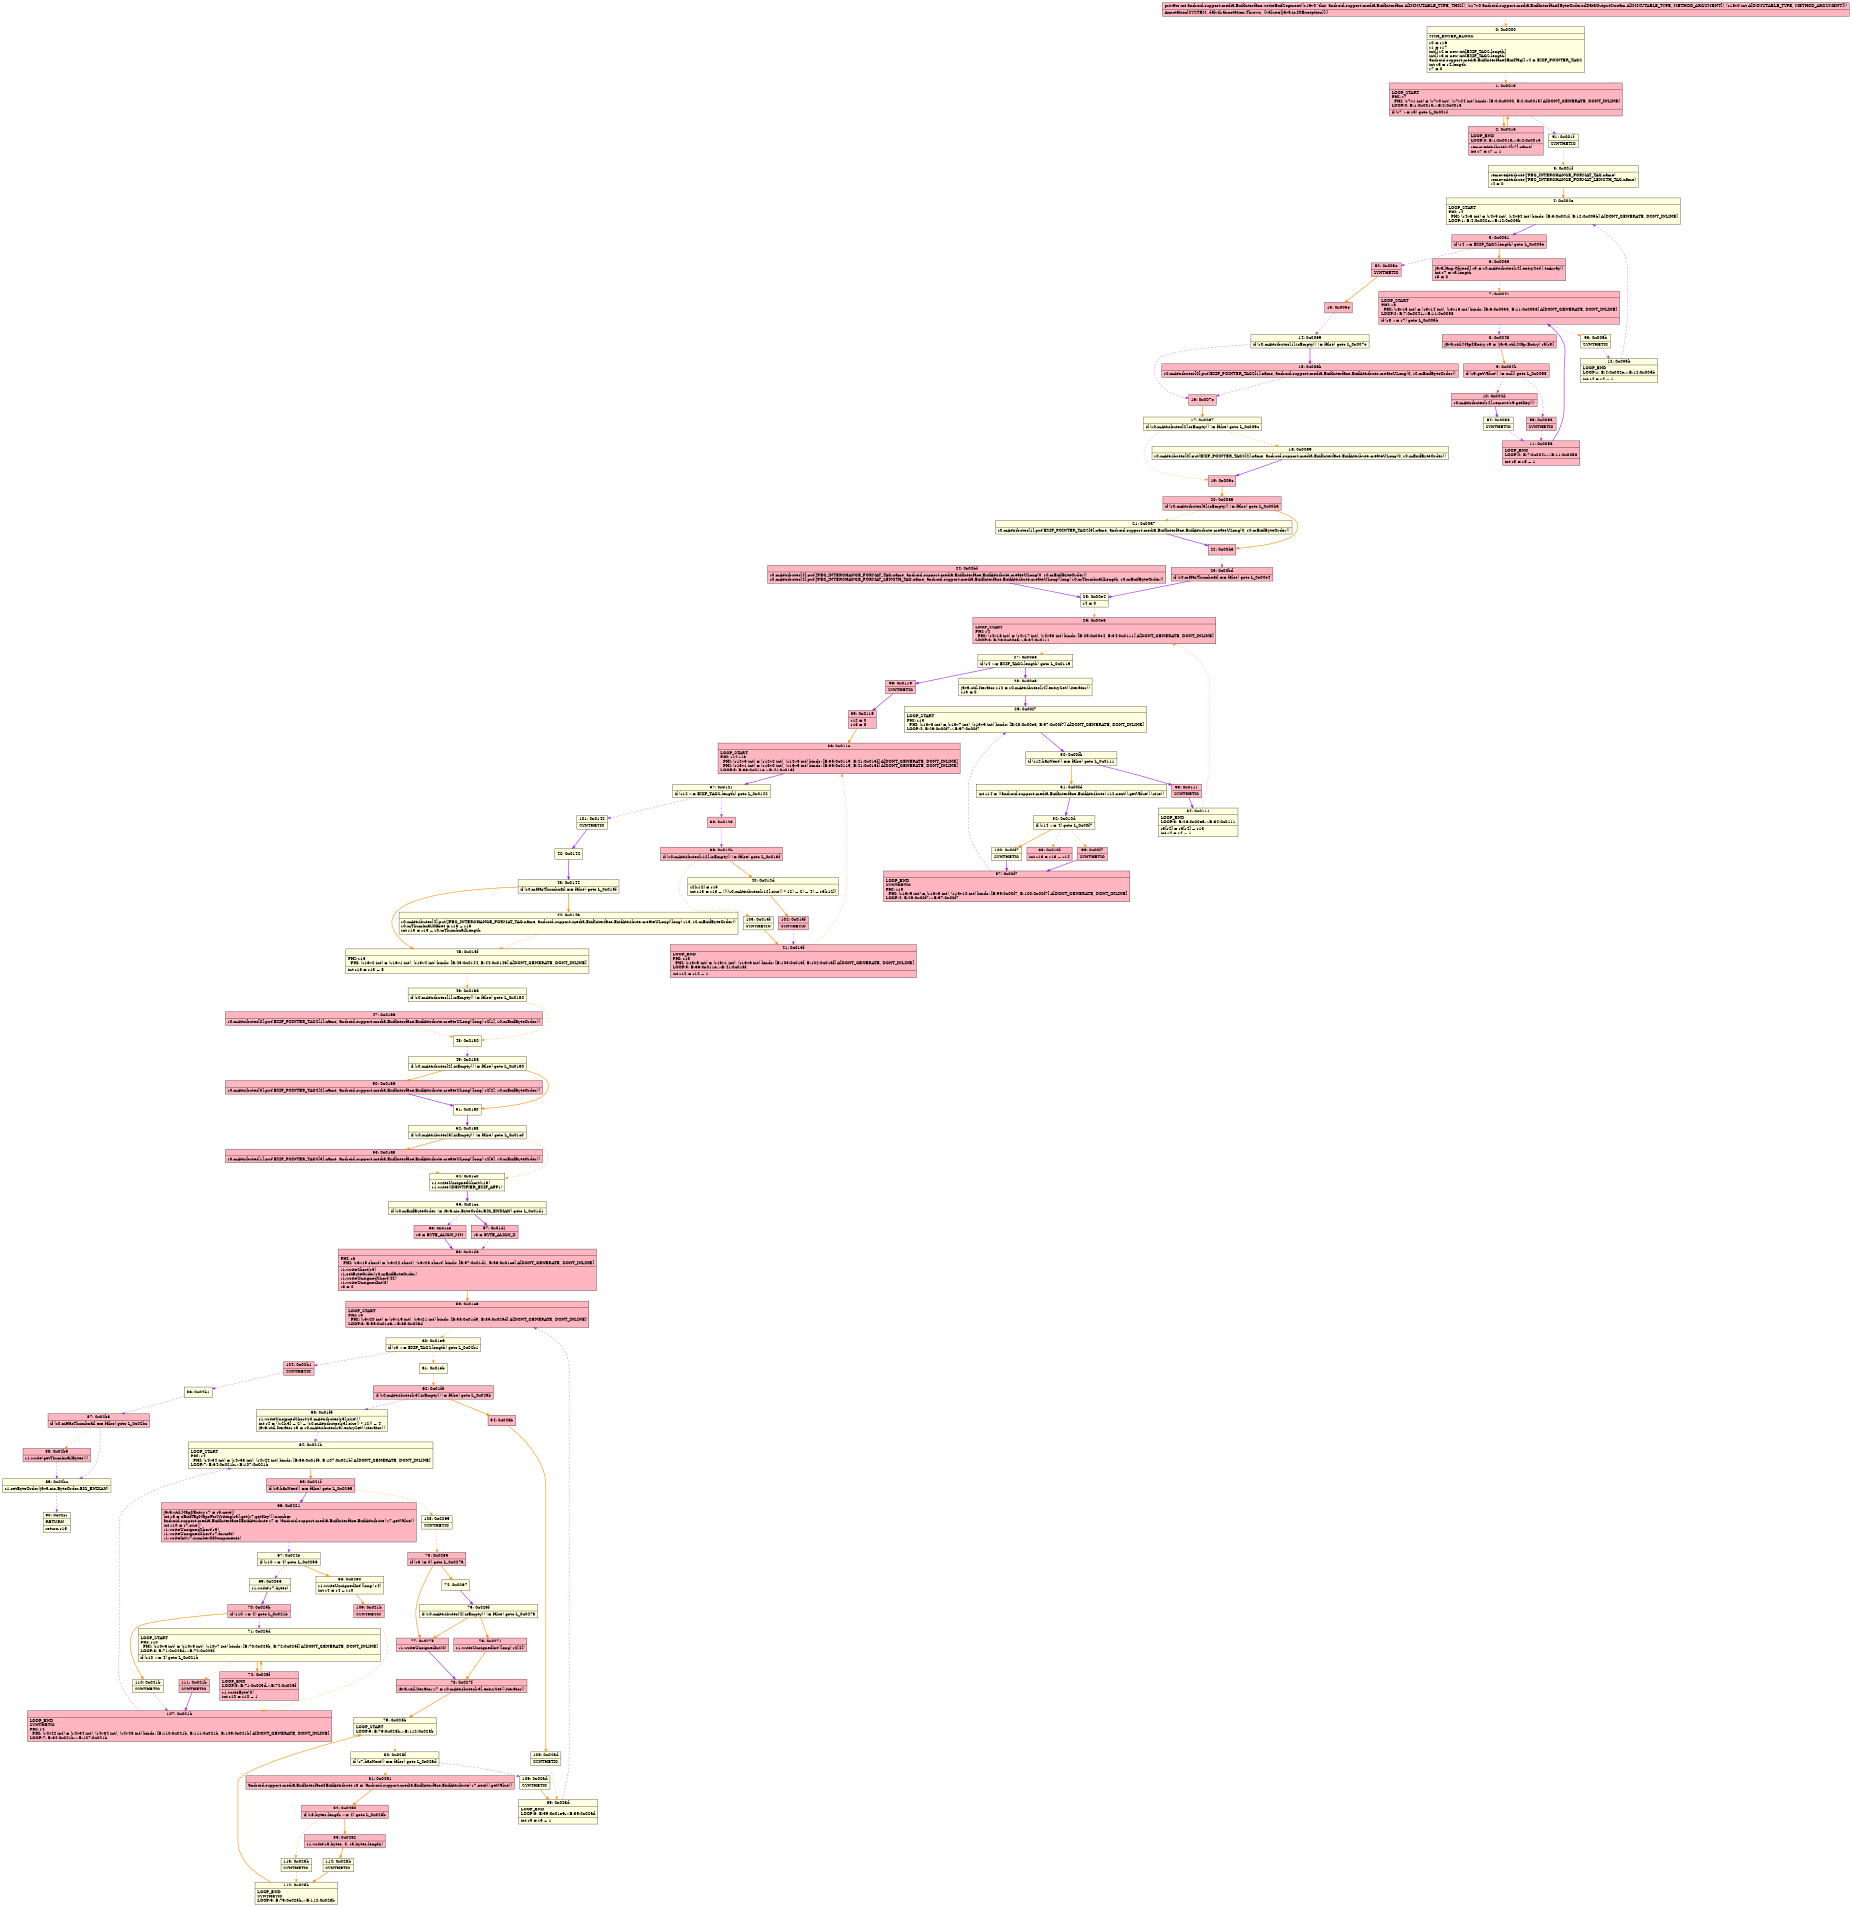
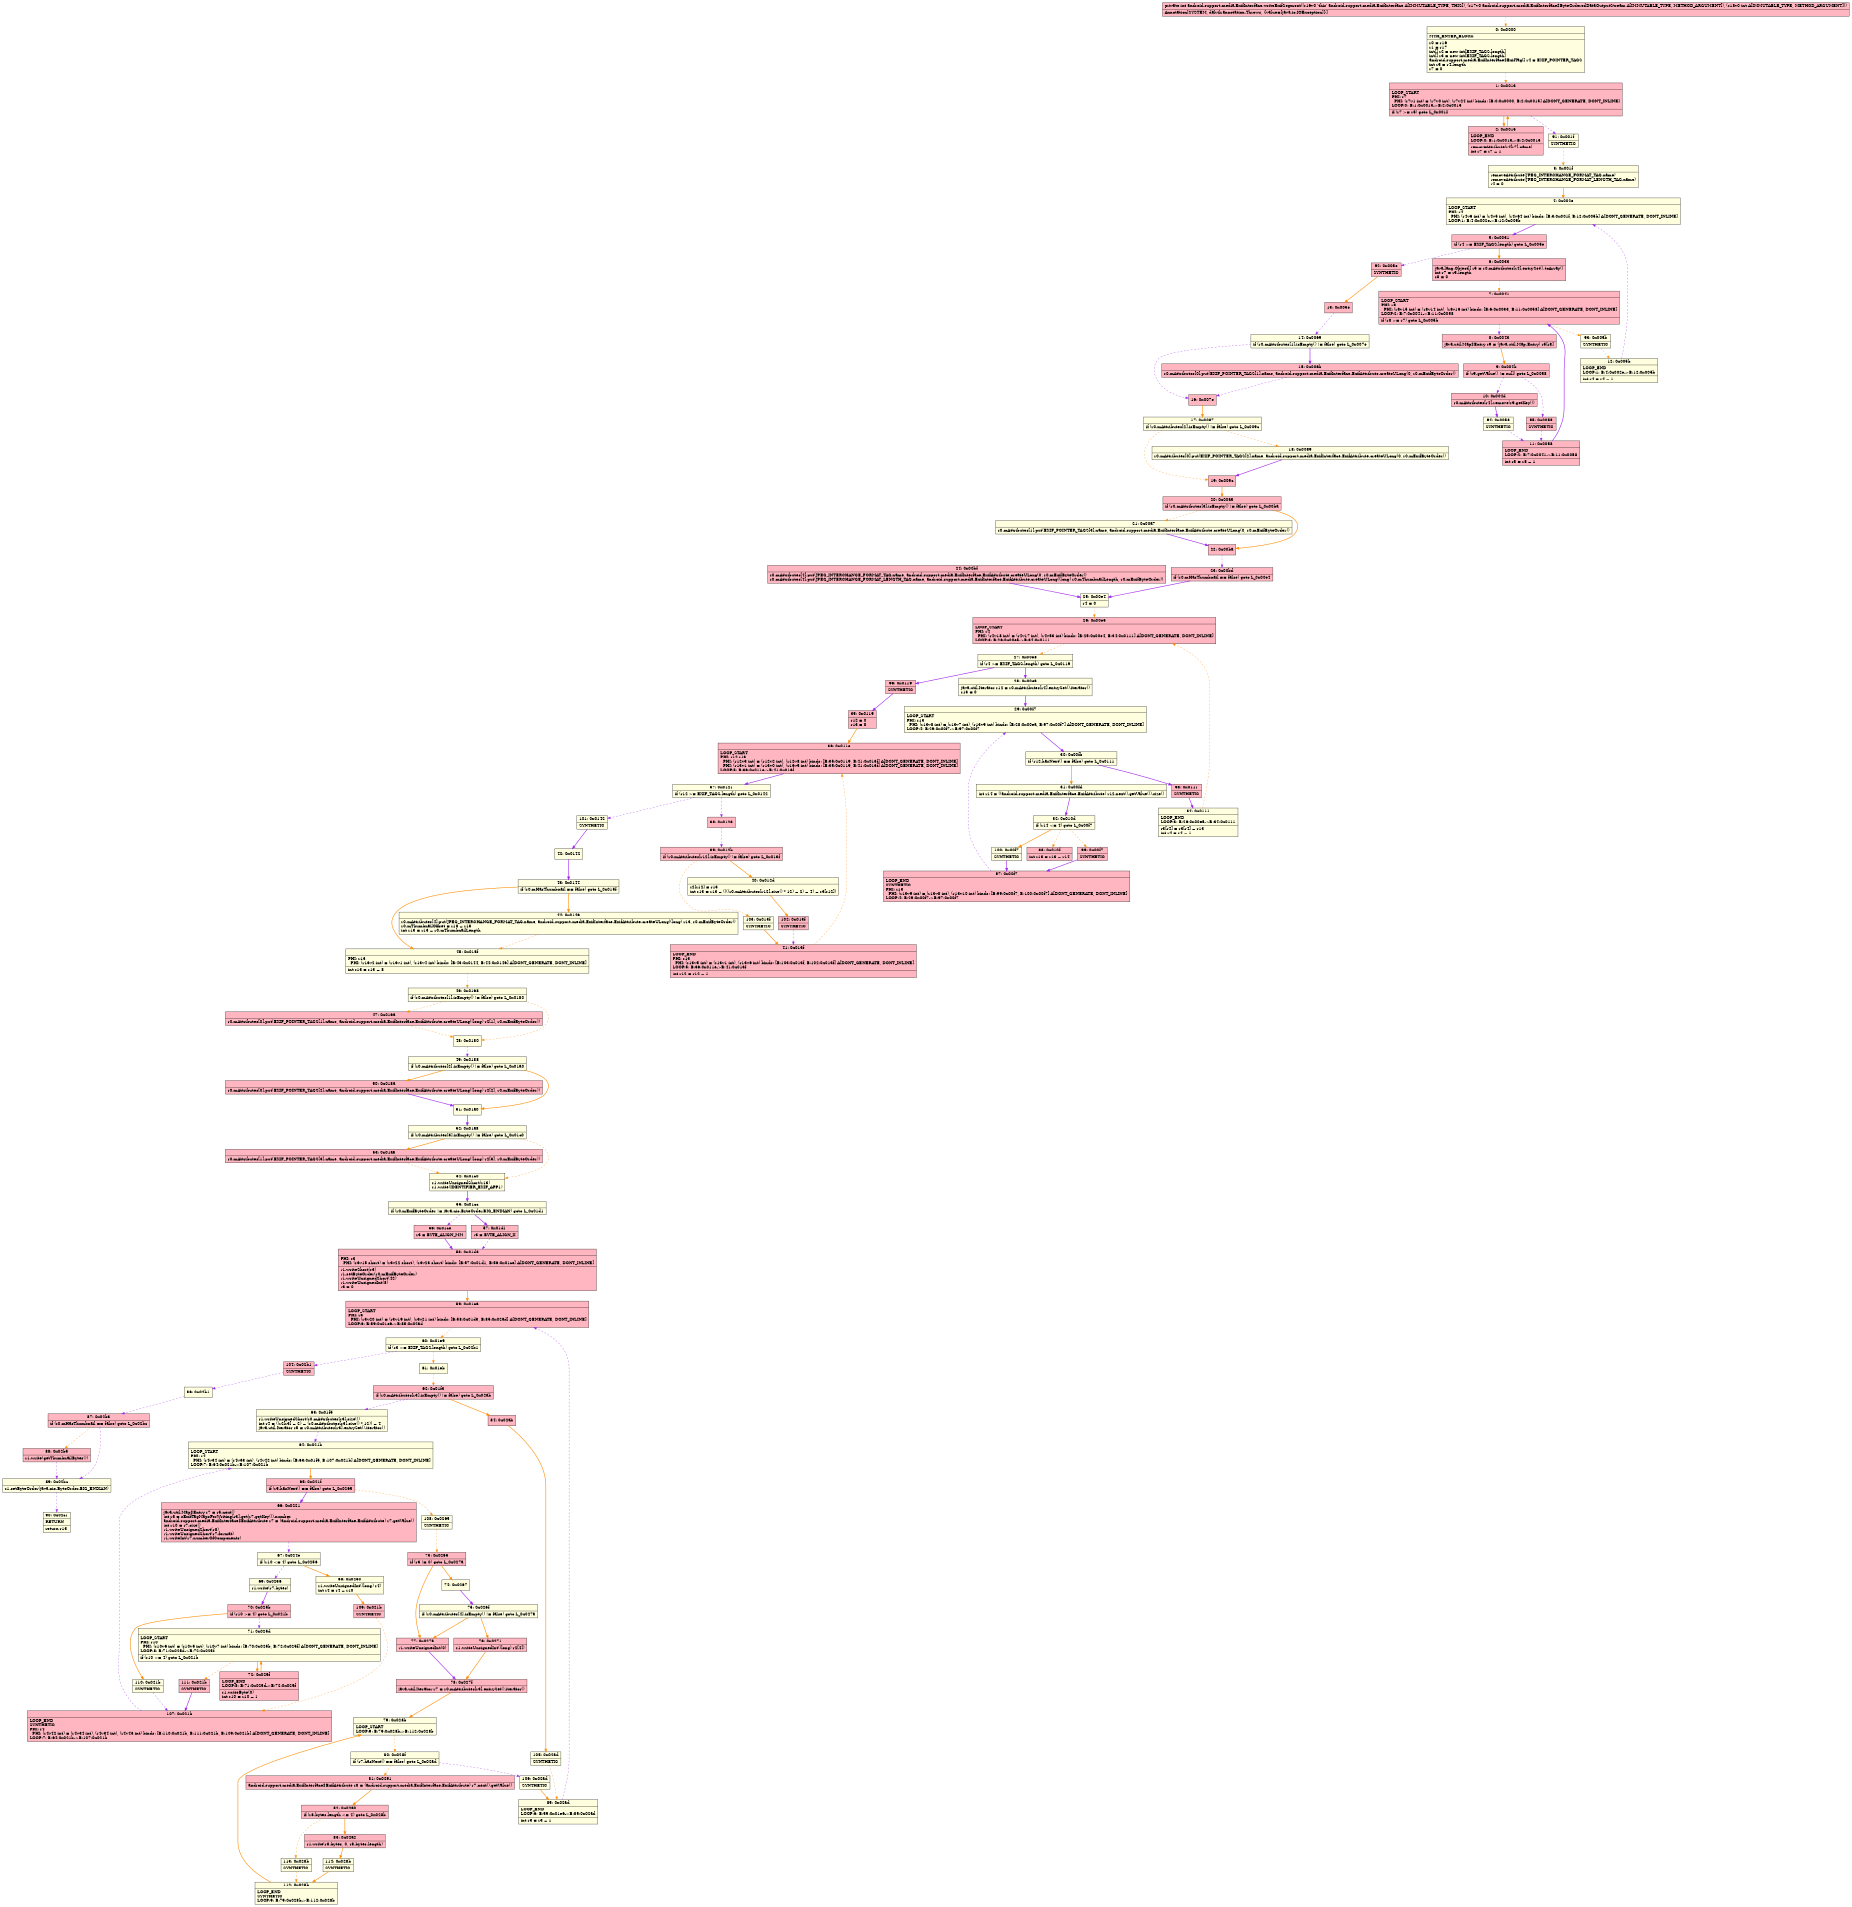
(1604, 352) -> (1604, 352)
none -> (427, 1006)
